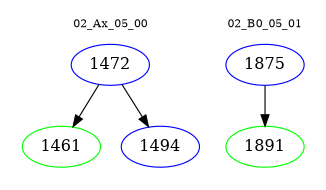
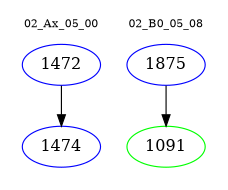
(265, 24) -> (166, 24)
(61, 147) -> none
(160, 147) -> (61, 147)
(265, 147) -> (166, 147)
